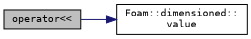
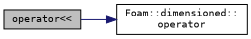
(182, 19) -> (182, 19)
